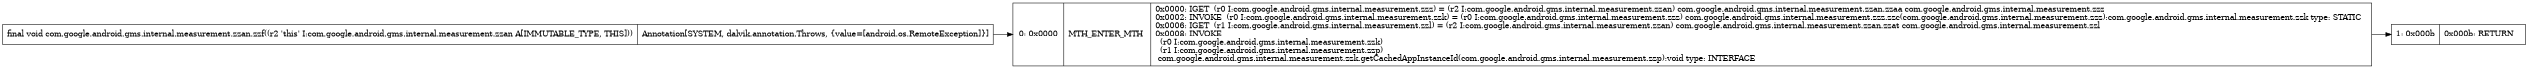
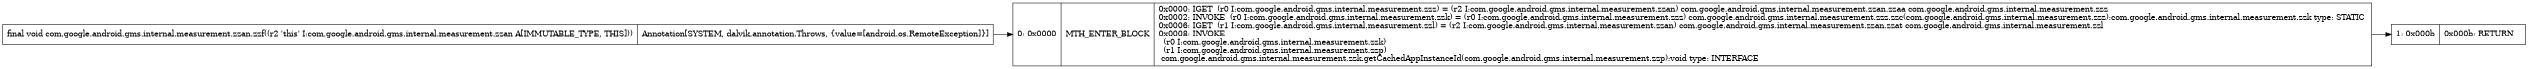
(1106, 34) -> (1108, 34)
